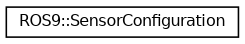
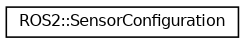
(122, 22) -> (122, 22)
